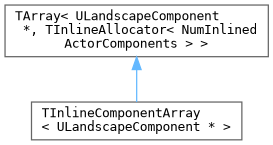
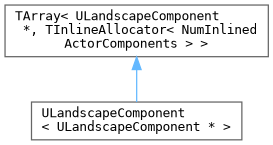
(137, 121) -> (137, 121)
